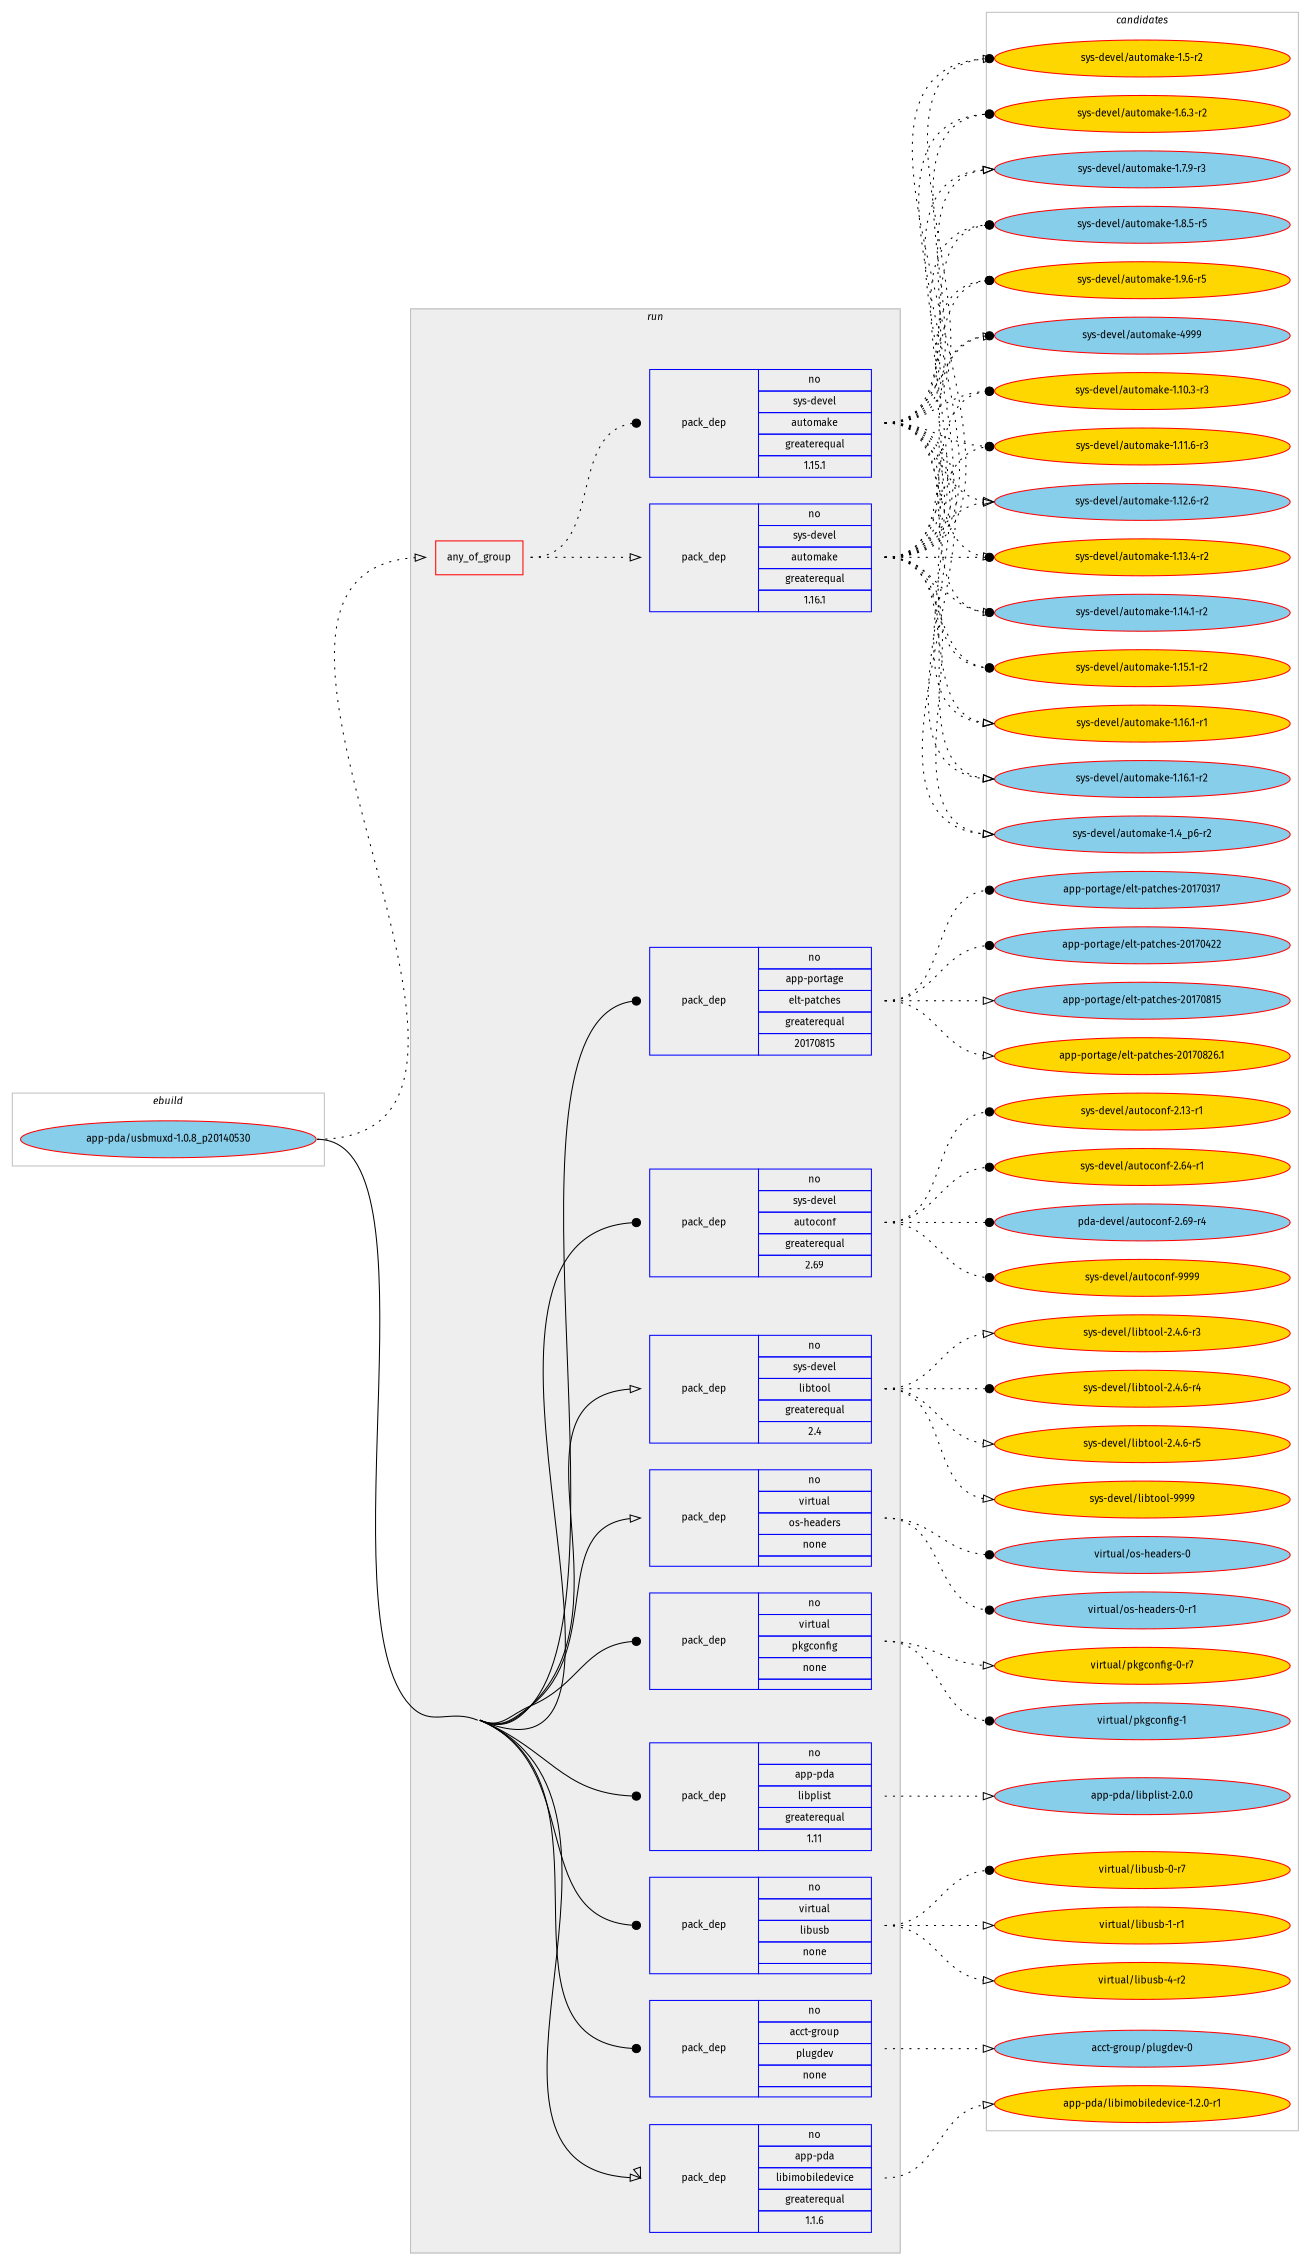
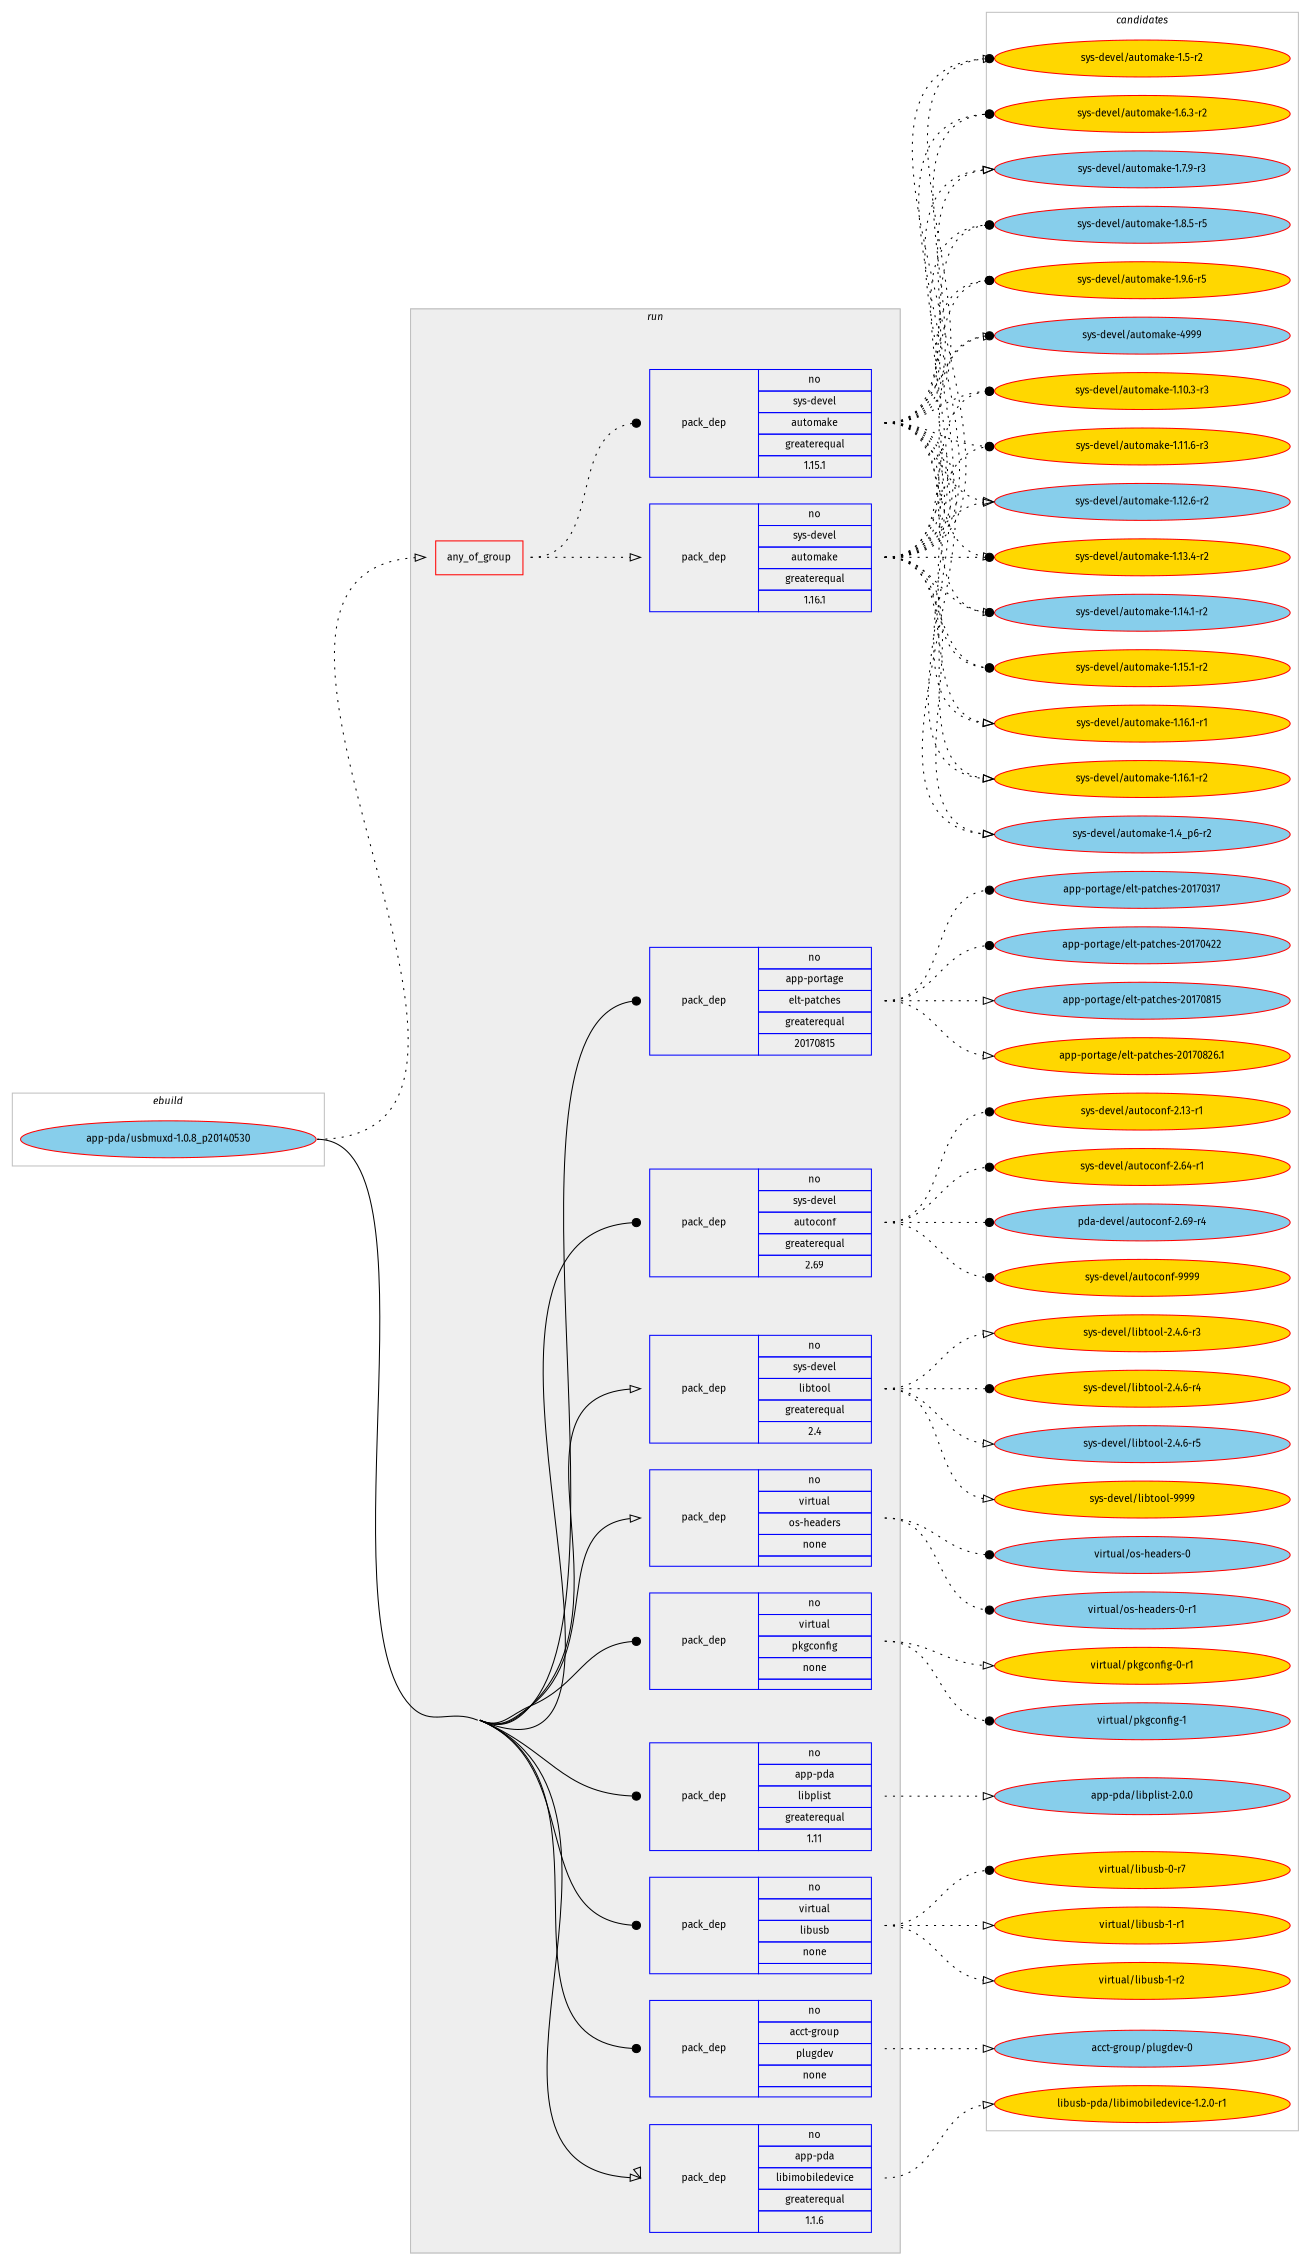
(1142, 779) -> (1142, 779)
(1142, 1444) -> (1142, 1444)
(1142, 1666) -> (1142, 1666)
(1142, 1981) -> (1142, 1981)
(1142, 2104) -> (1142, 2104)
